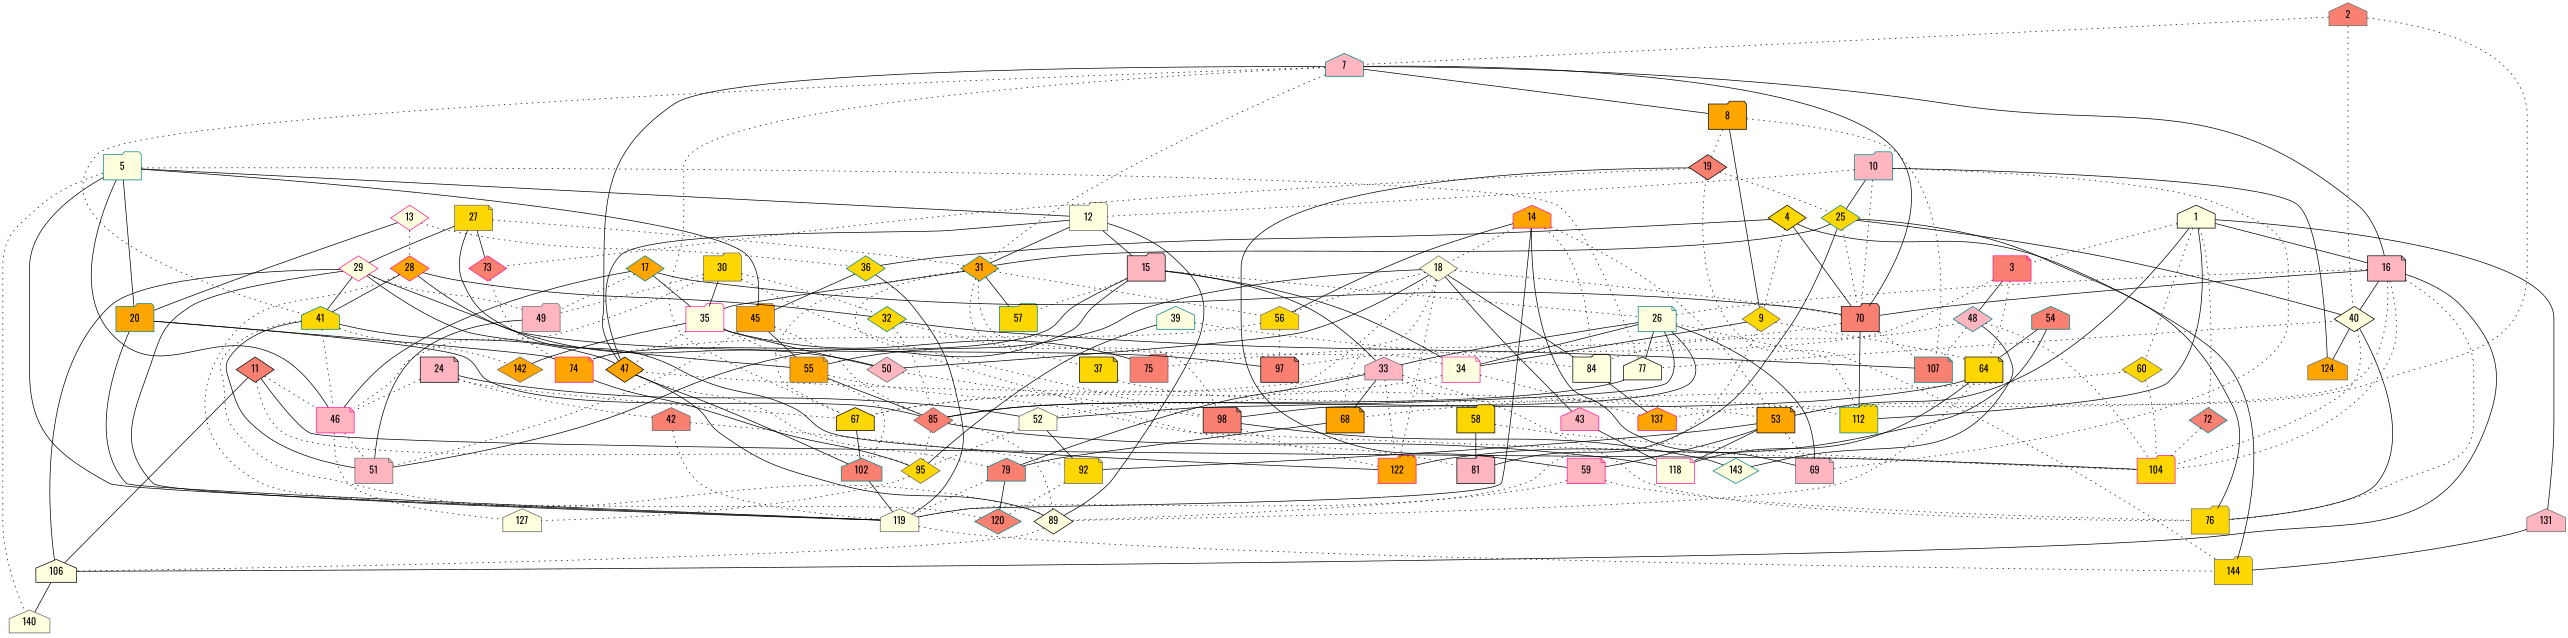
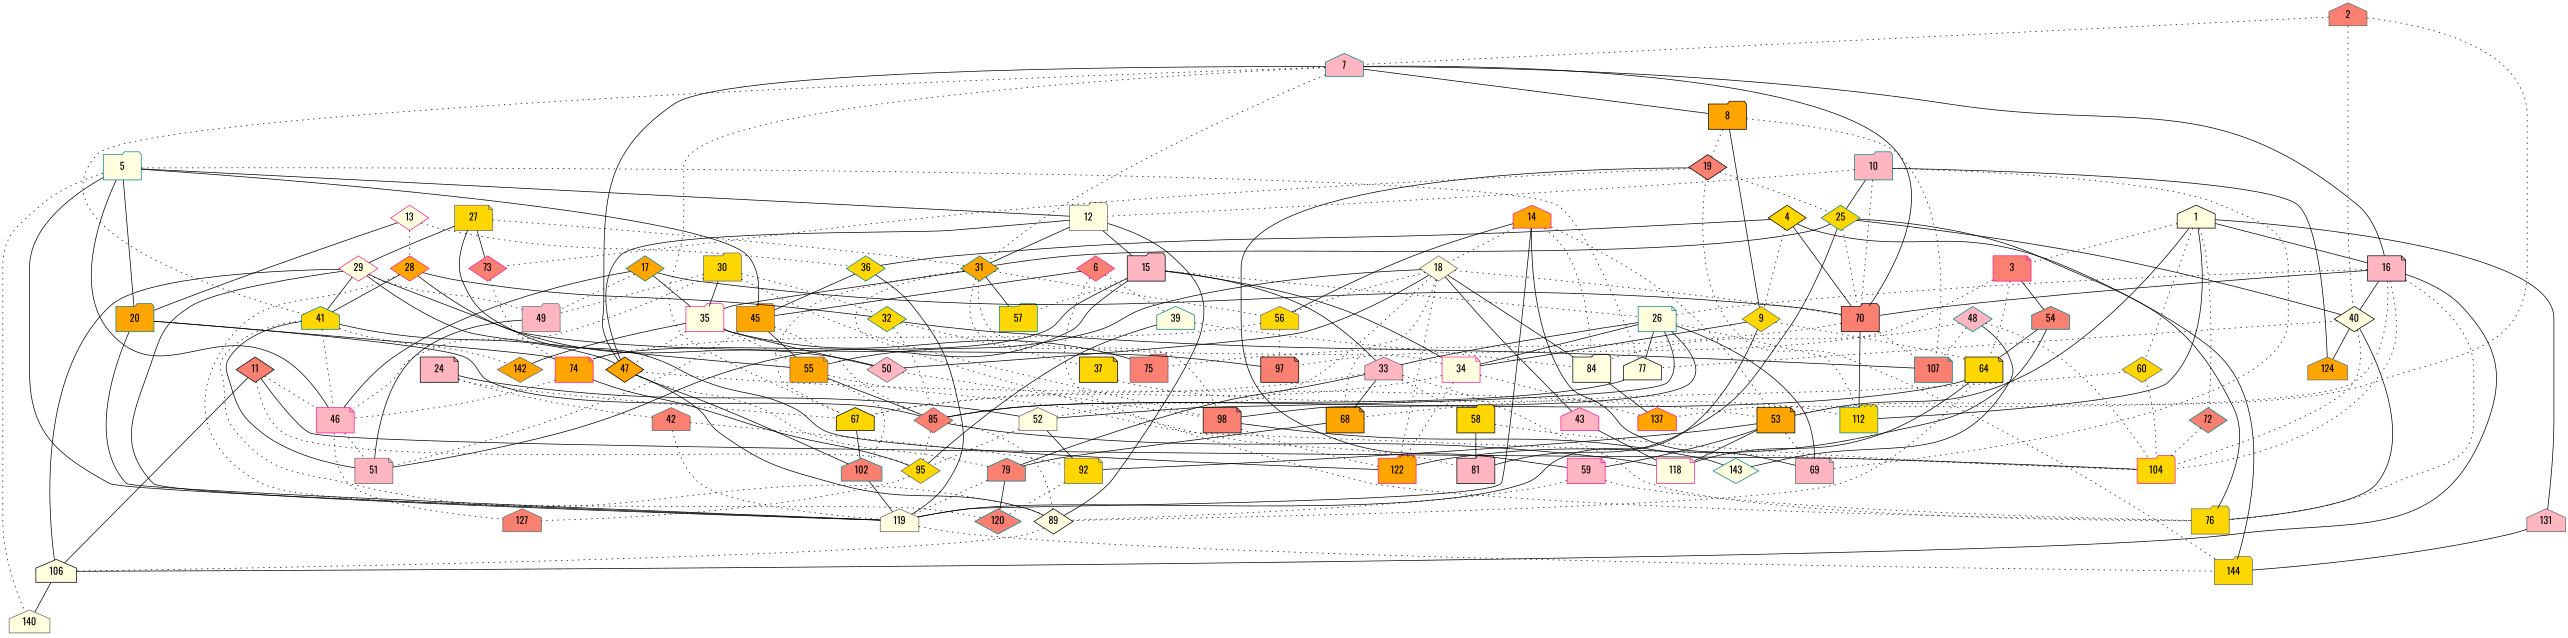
none -> (1096, 268)
(1991, 296) -> (2031, 293)
(384, 397) -> (456, 404)
(1390, 419) -> (1429, 420)
(1281, 506) -> (1281, 506)
(522, 521) -> (522, 521)
